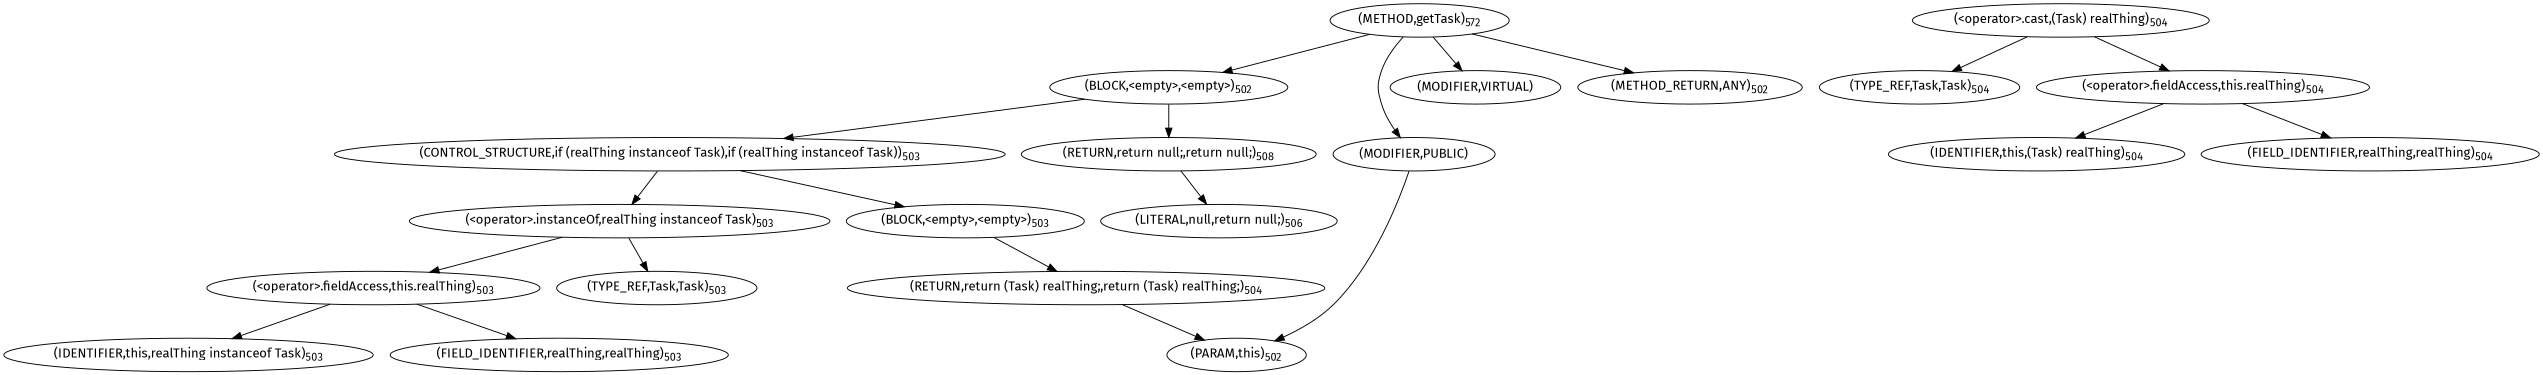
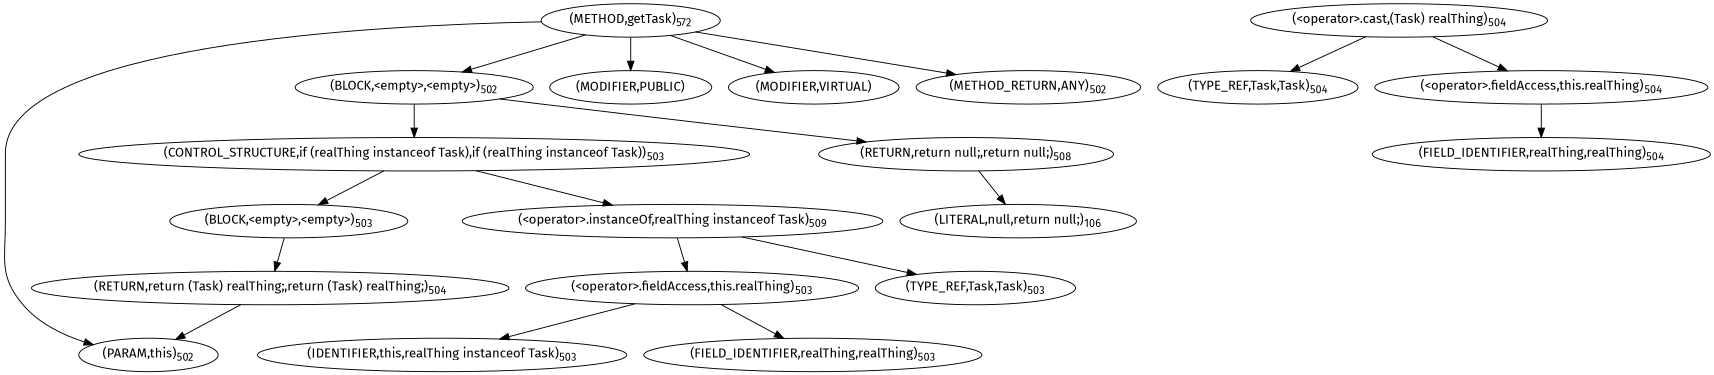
(2037, 154) -> none
(765, 220) -> (818, 220)
(1294, 220) -> (1093, 220)
(1363, 268) -> (142, 62)
